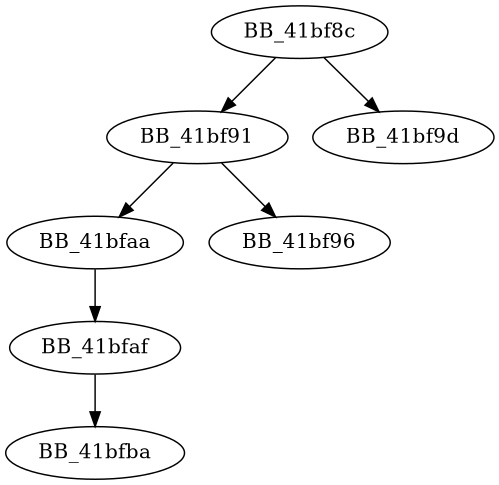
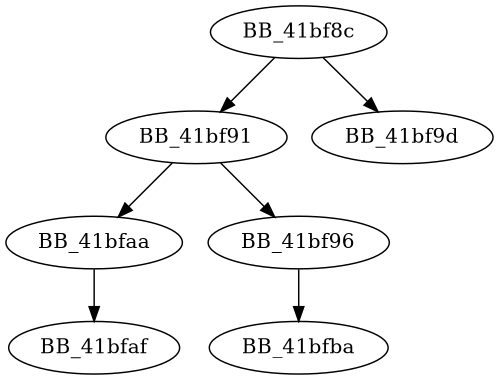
(95, 393) -> (299, 288)
